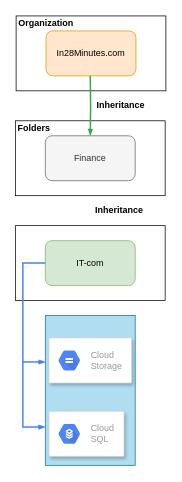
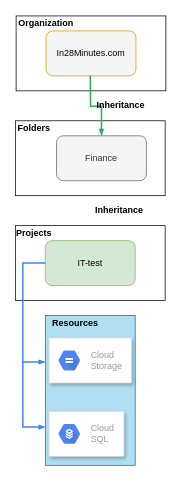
(91, 53) -> (91, 53)
(90, 158) -> (102, 158)
none -> (34, 233)
(90, 263) -> (90, 263)
none -> (75, 323)
